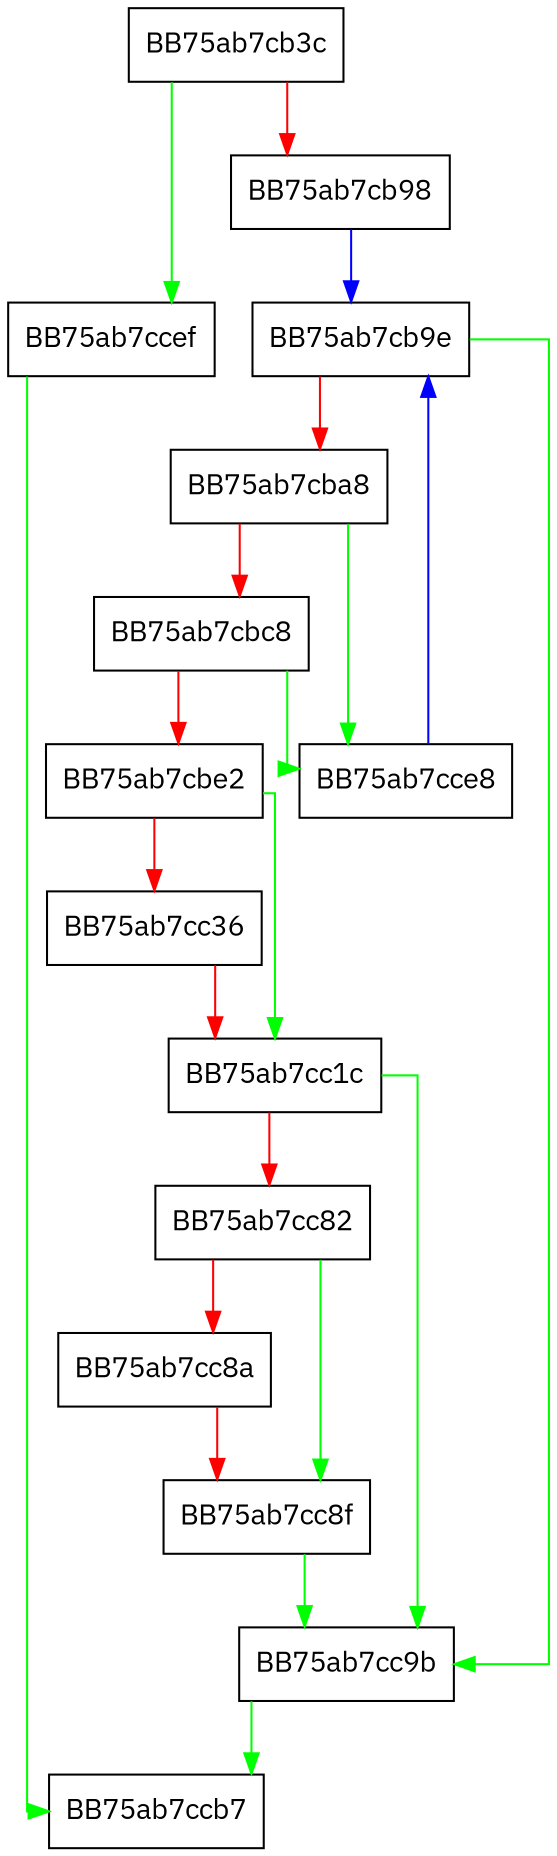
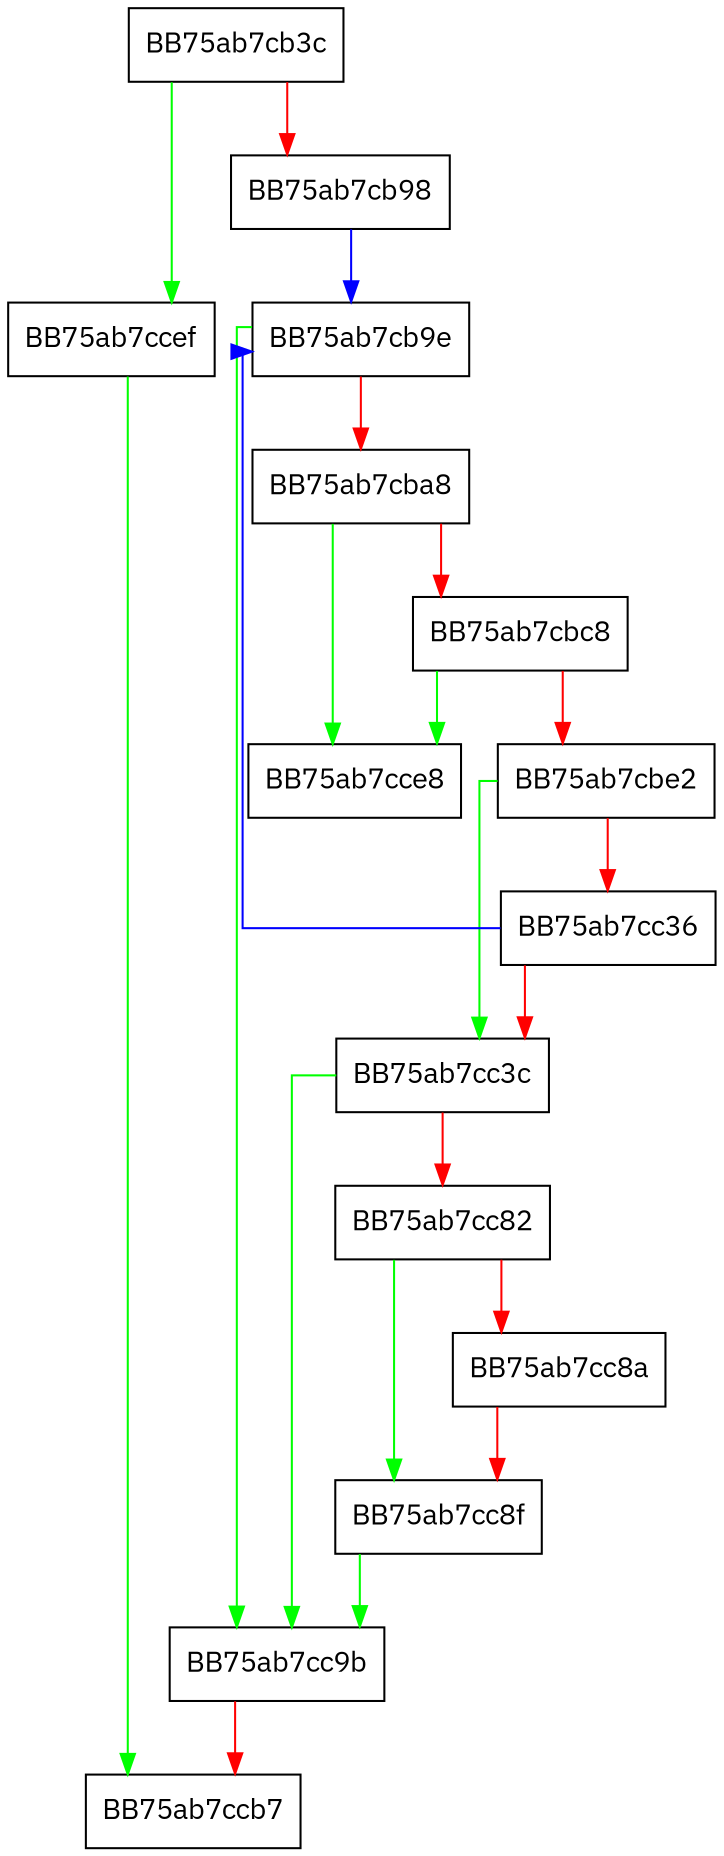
(428, 571) -> (250, 928)
(275, 1075) -> (443, 1075)
(251, 1727) -> (235, 1727)
